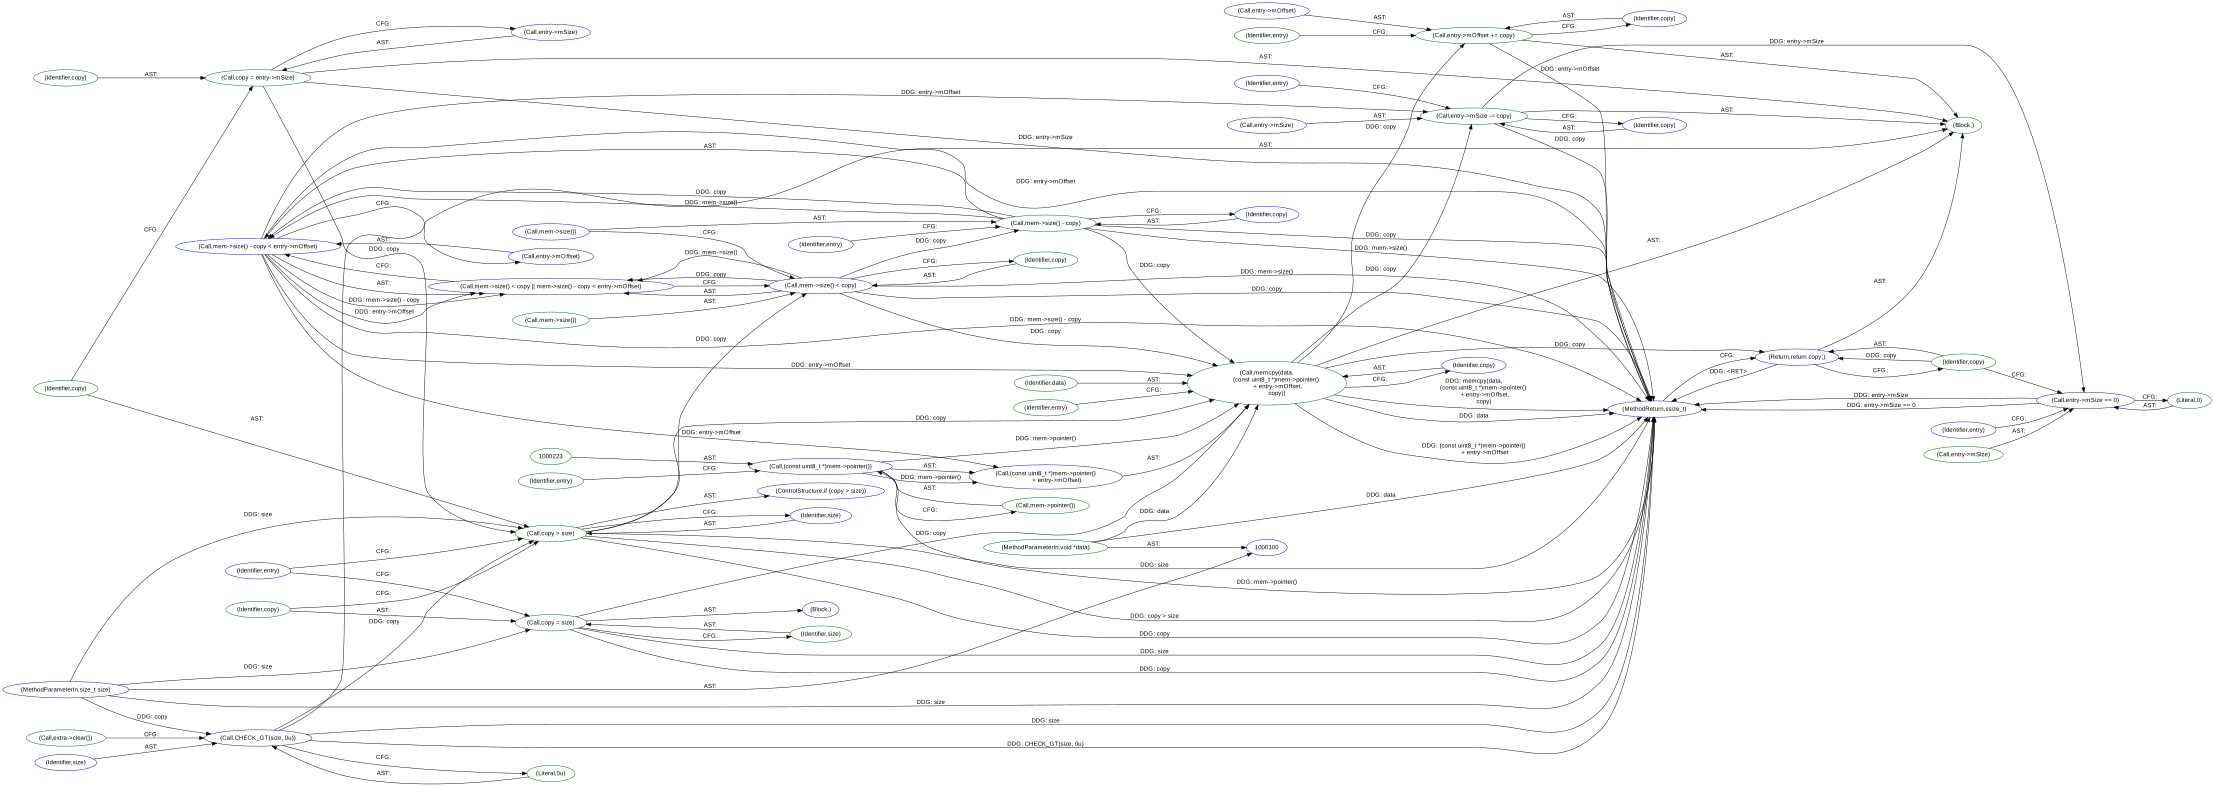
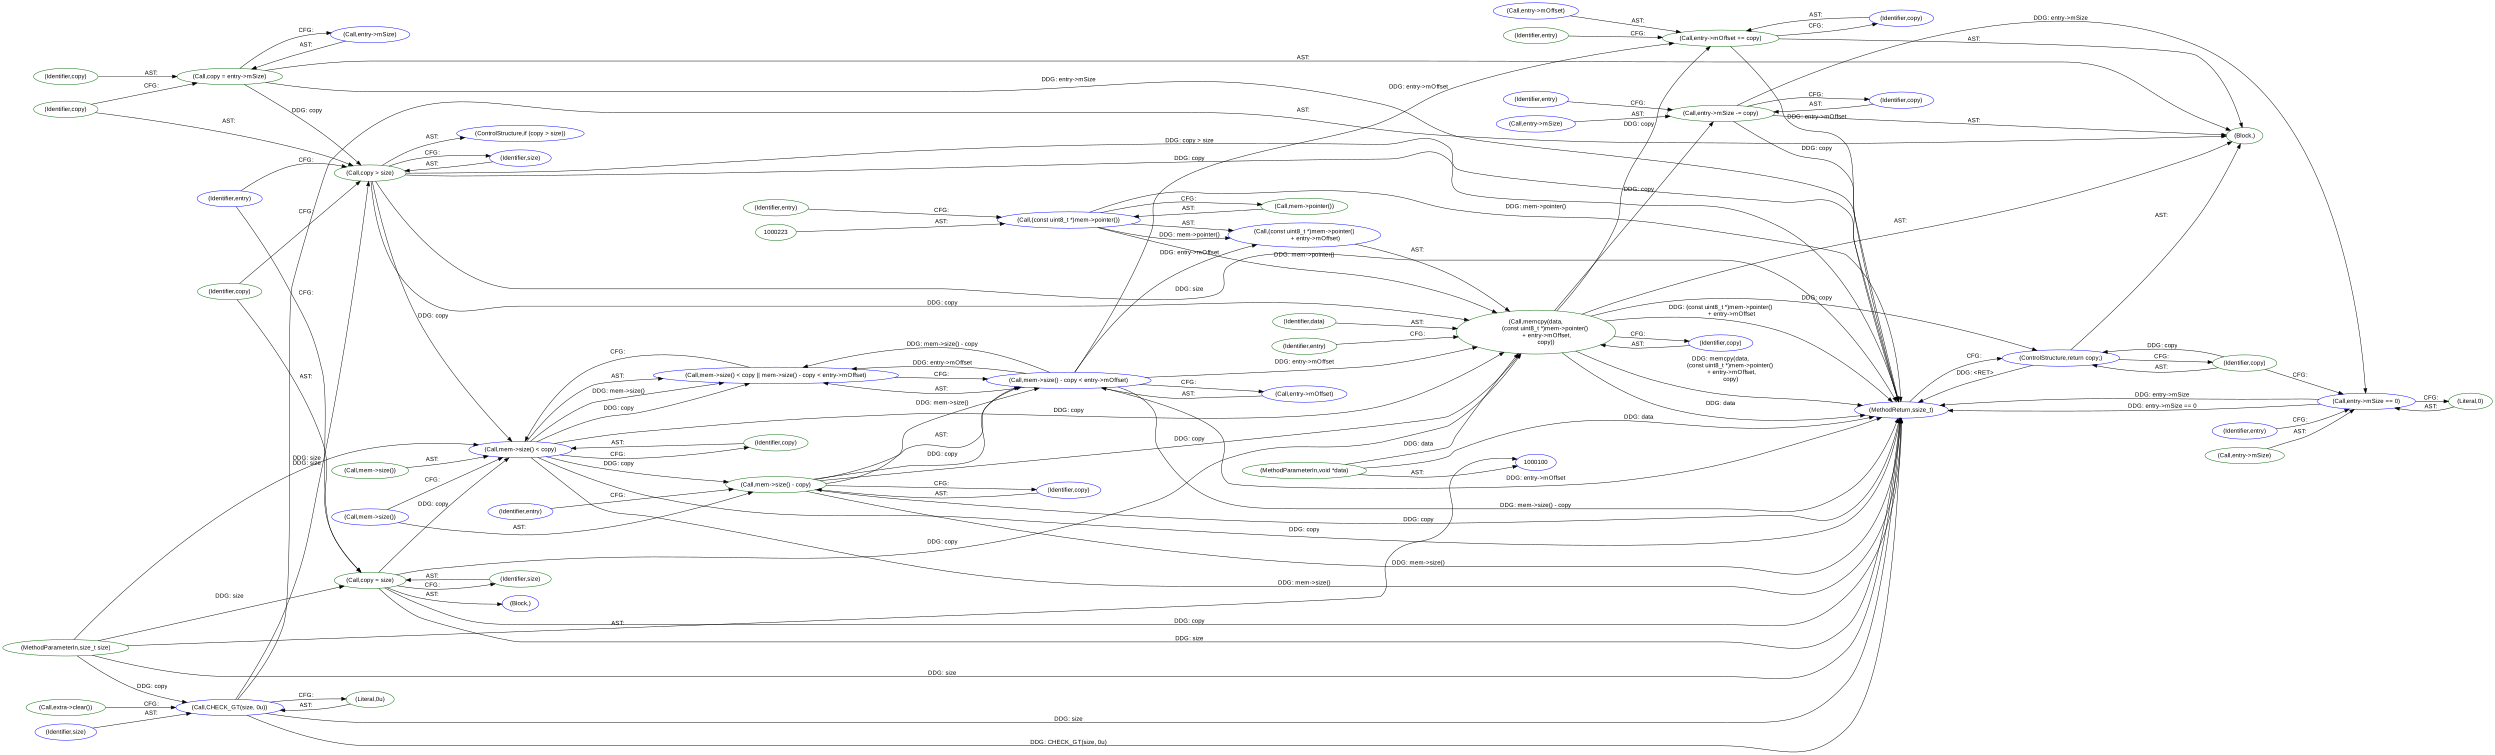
(812, 95) -> (1316, 139)
(1797, 357) -> (2061, 358)
none -> (440, 514)
(263, 529) -> (253, 495)
(384, 622) -> (307, 463)
(66, 690) -> (66, 648)
